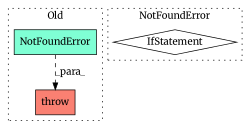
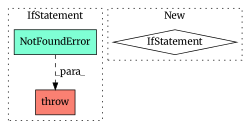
(55, 16) -> (55, 16)
(175, 16) -> (175, 16)
